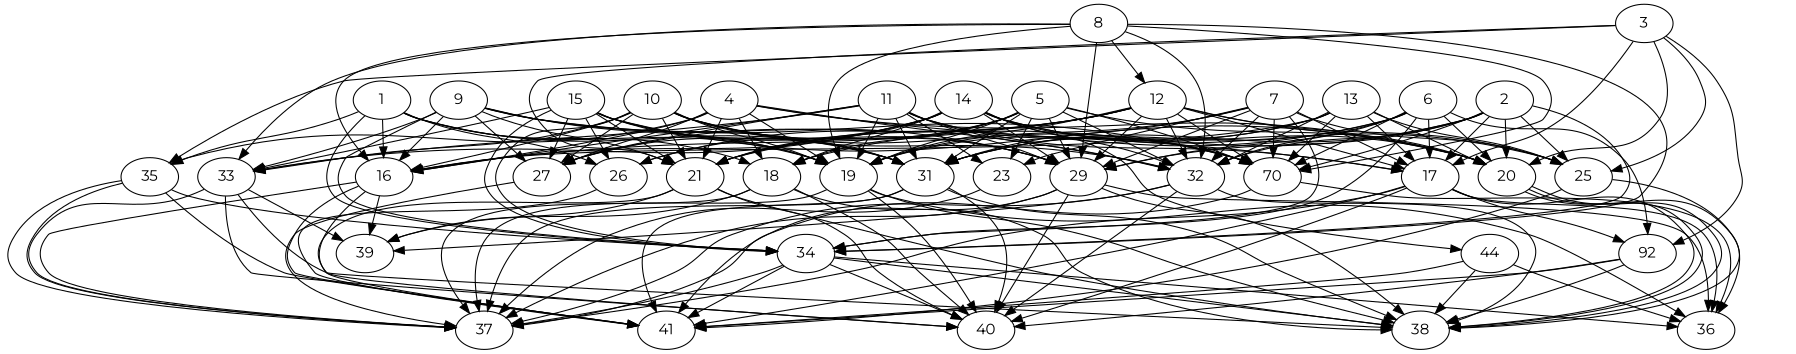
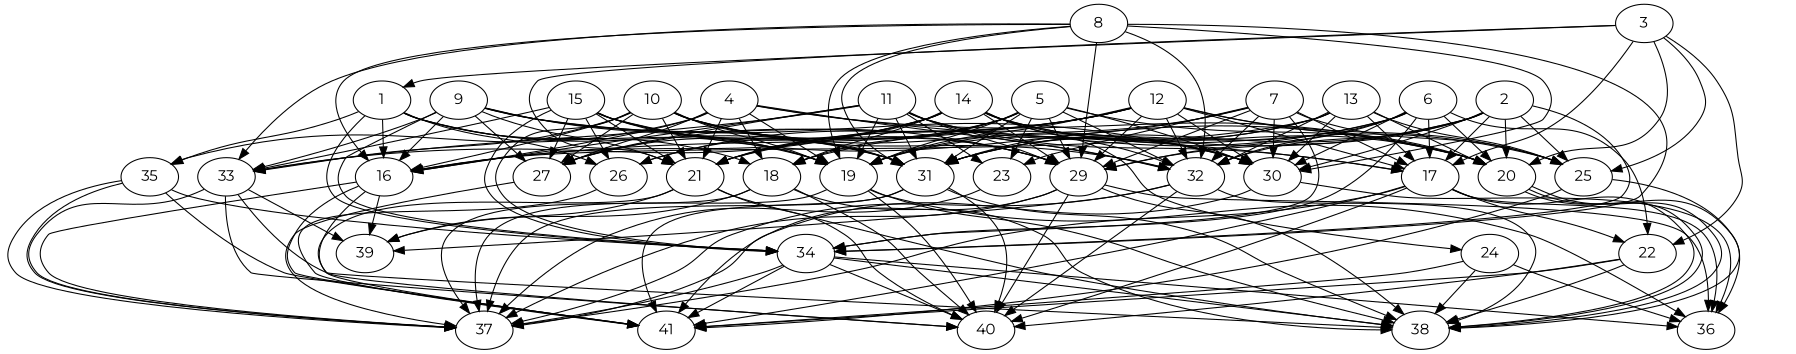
(1125, 58) -> (854, 77)
(561, 68) -> (1014, 48)
(1273, 177) -> (1273, 177)
(1490, 254) -> (1490, 254)
(1648, 254) -> (1648, 254)
